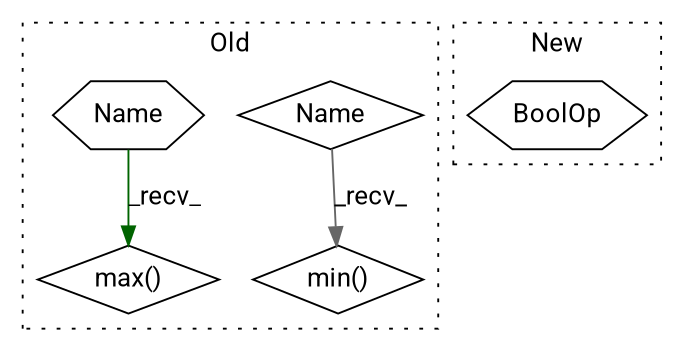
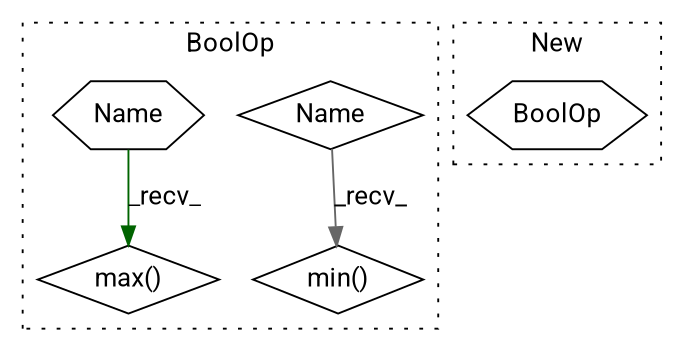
(230, 44) -> (230, 44)
